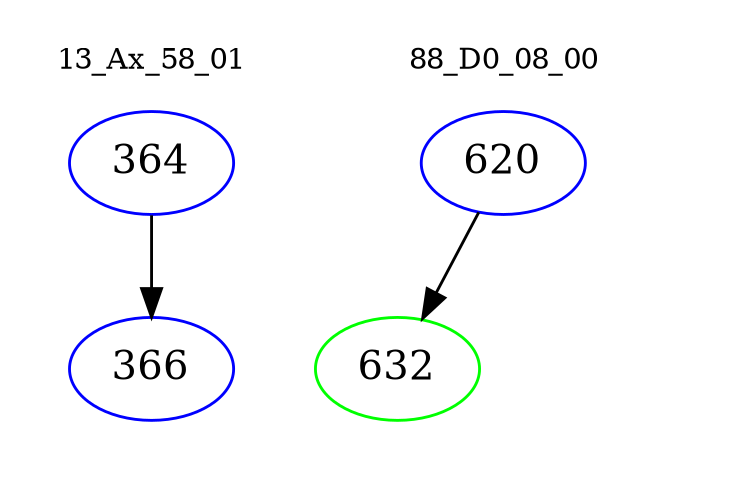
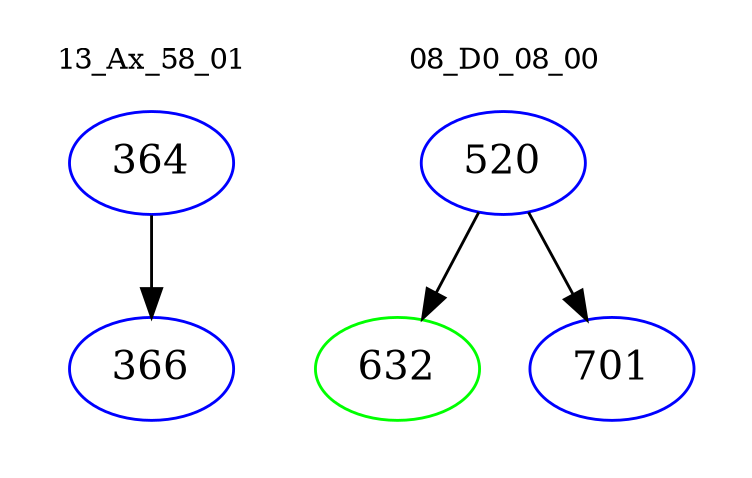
(505, 61) -> (505, 61)
(503, 163) -> (503, 163)
none -> (612, 369)
